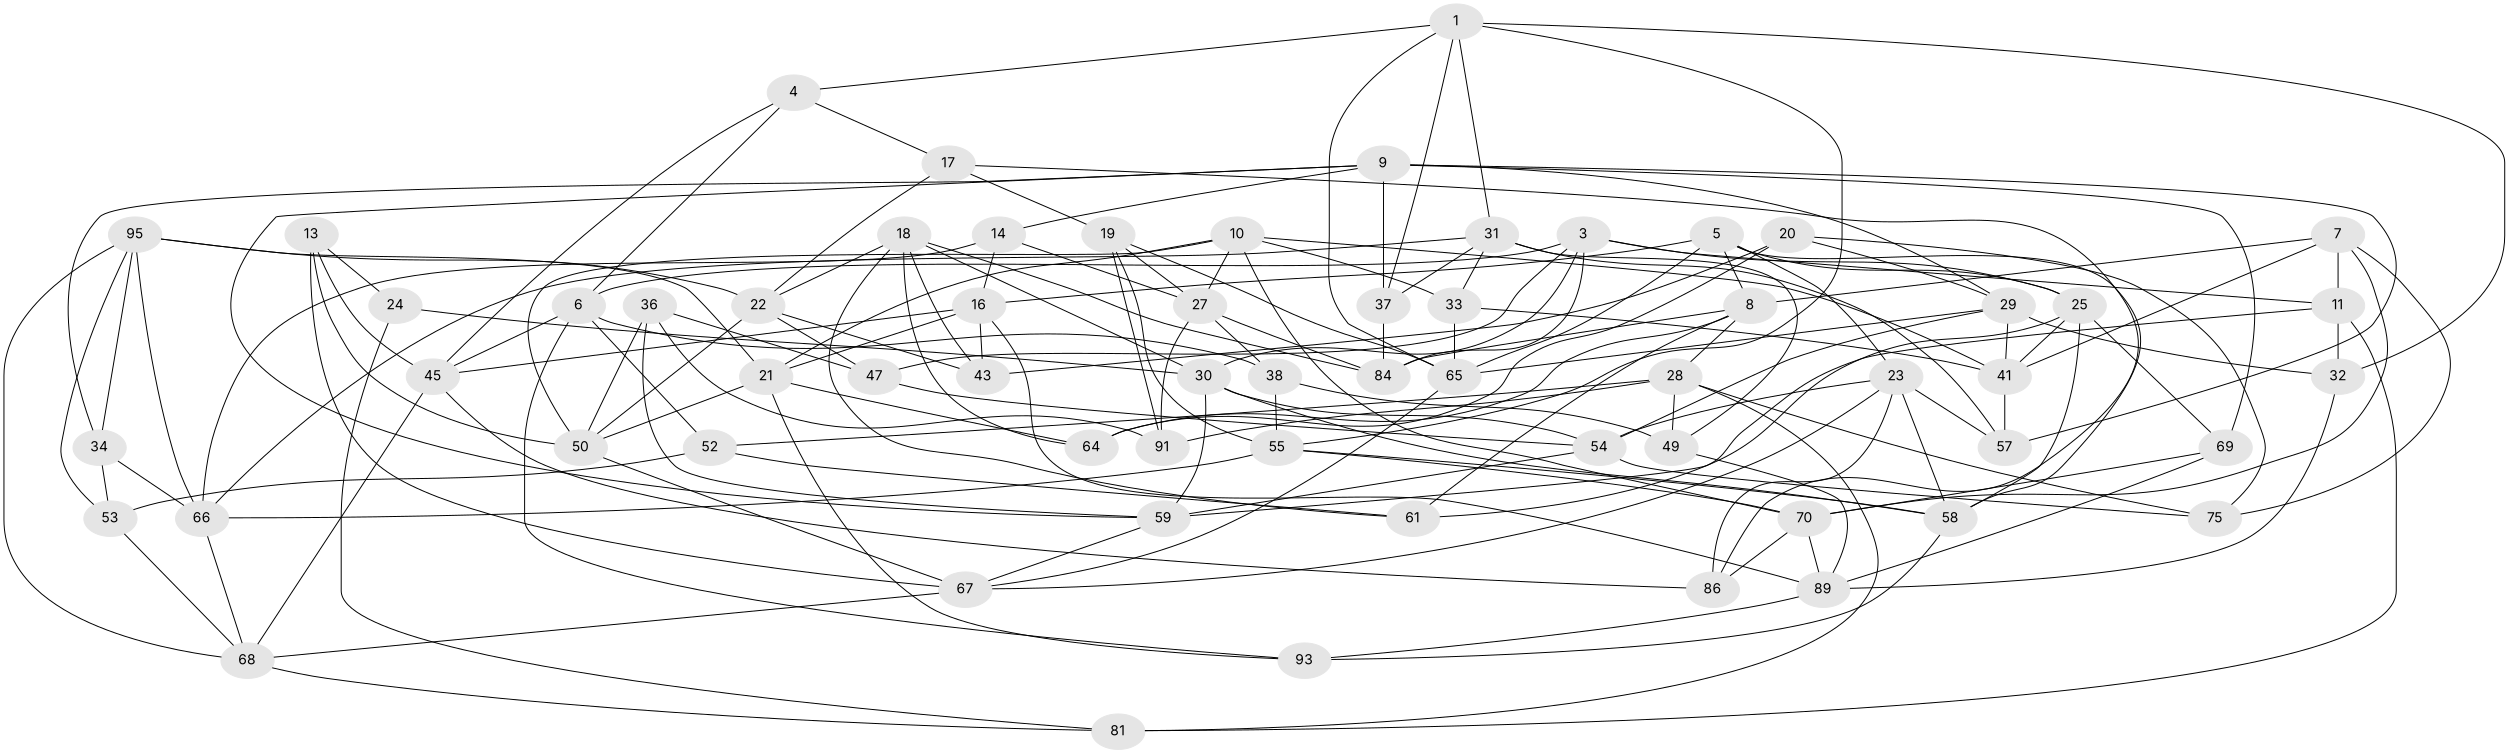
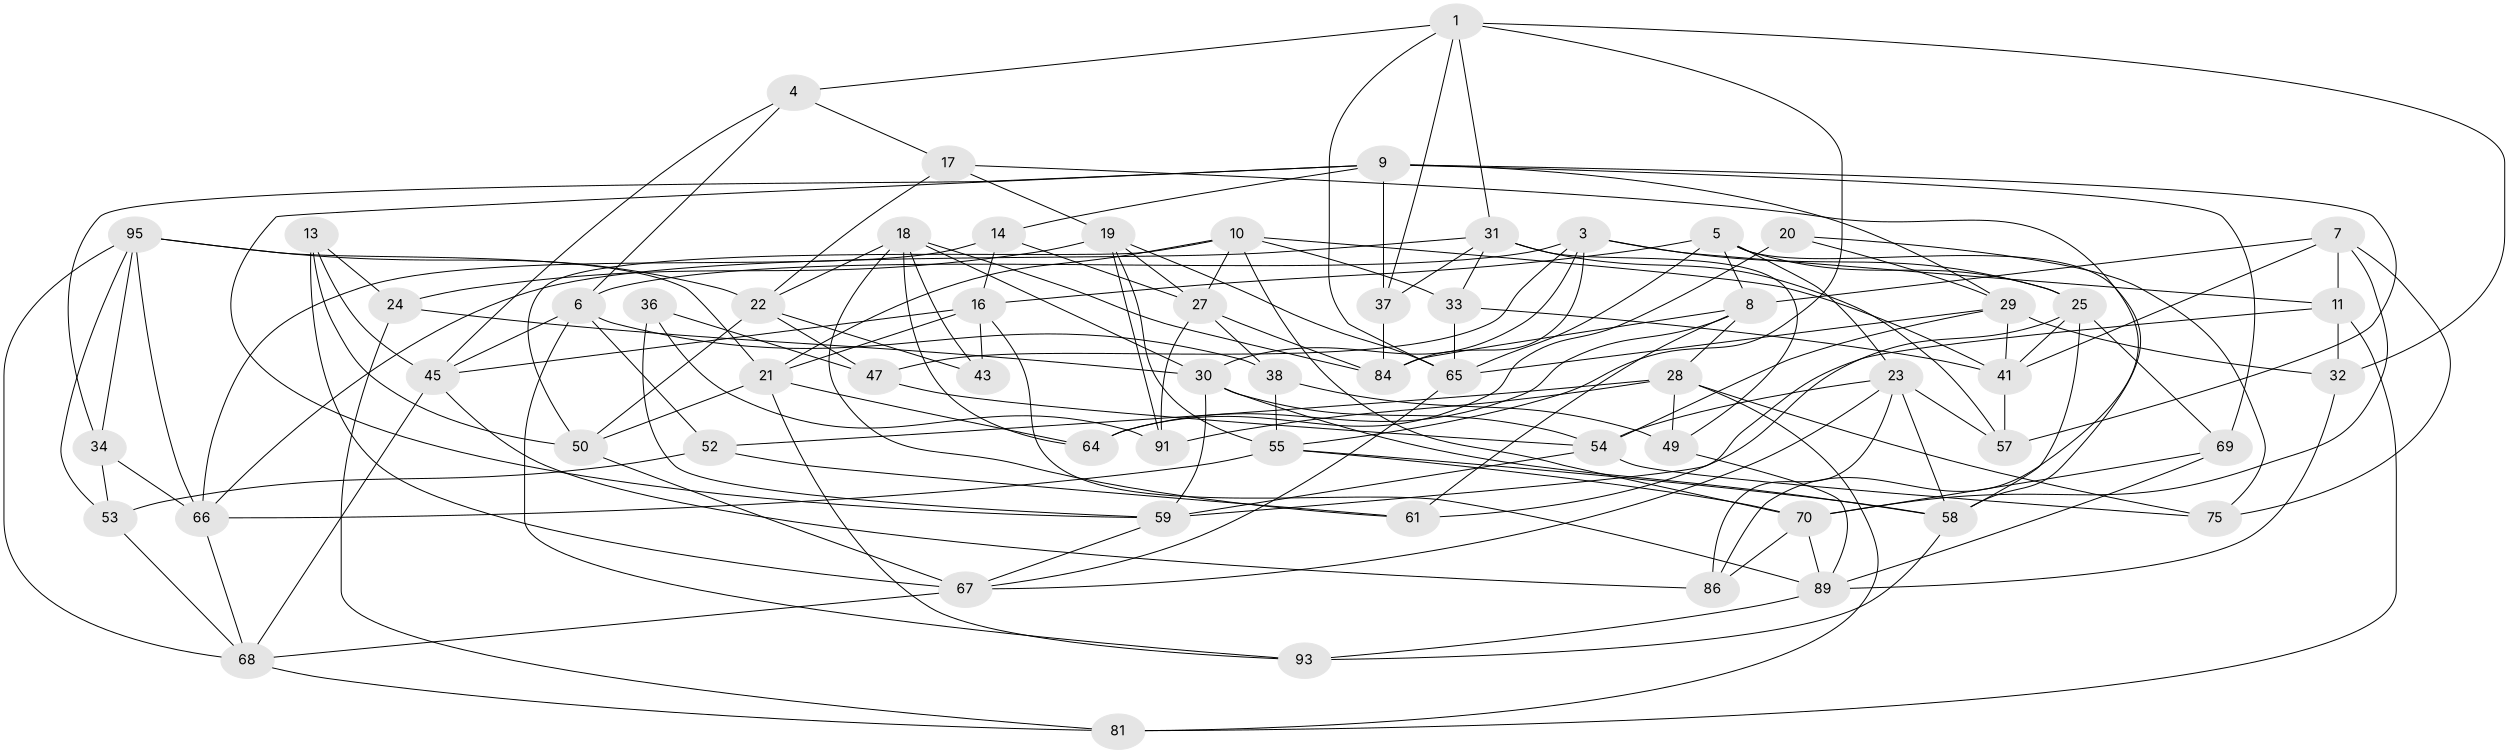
none -> (752, 271)
(1394, 337) -> none
(615, 376) -> none
